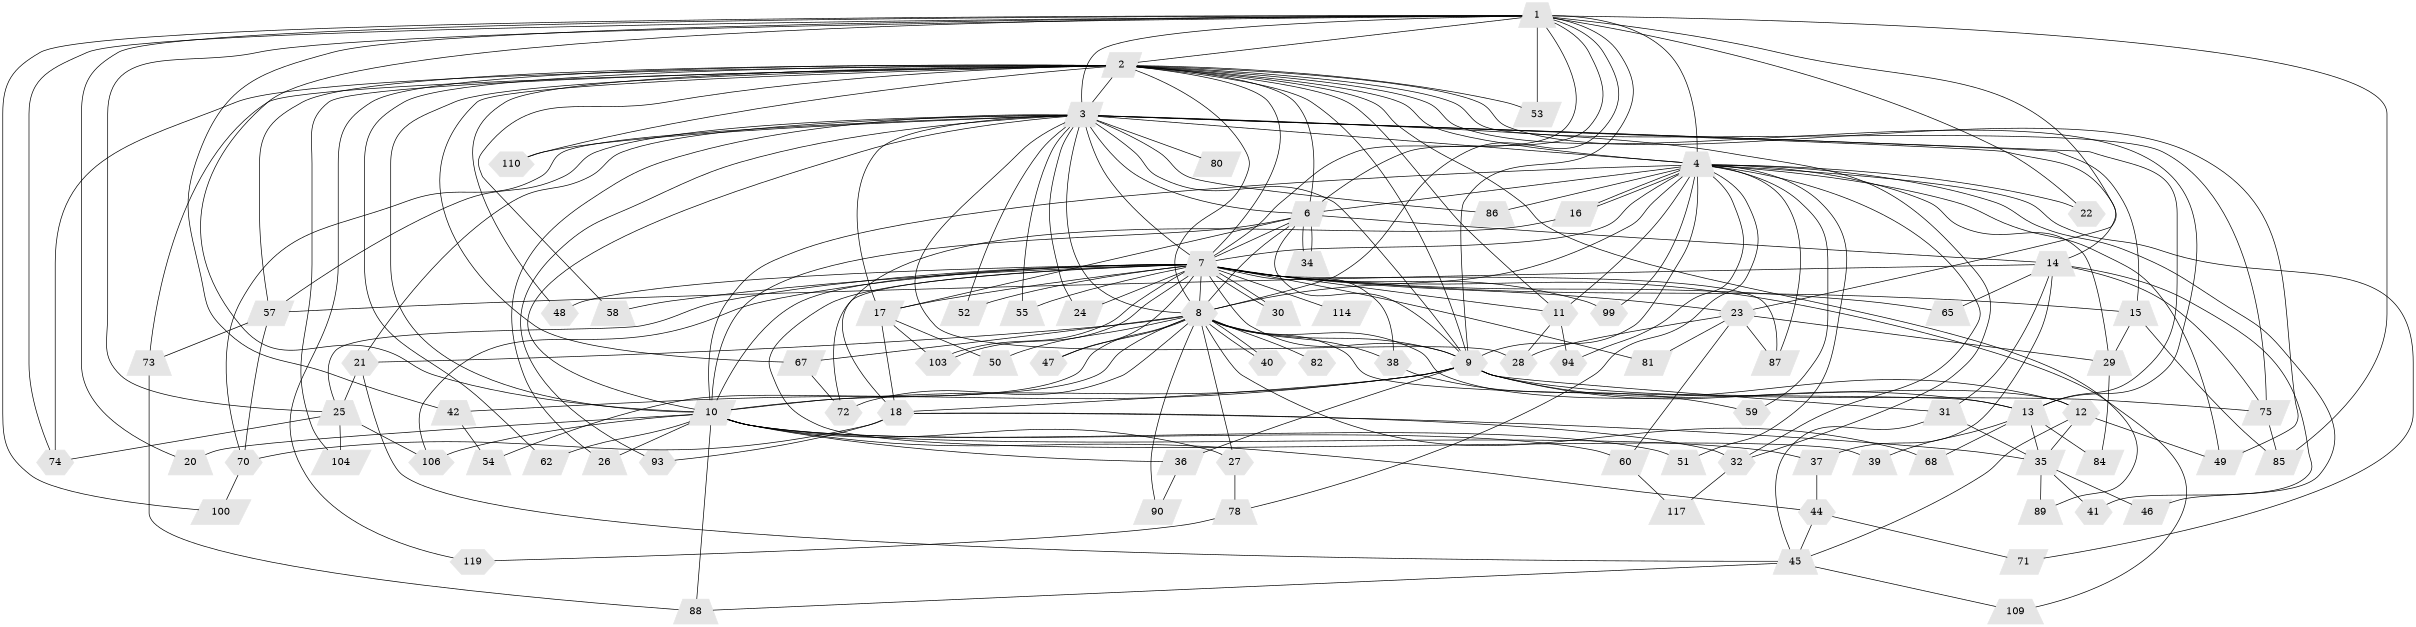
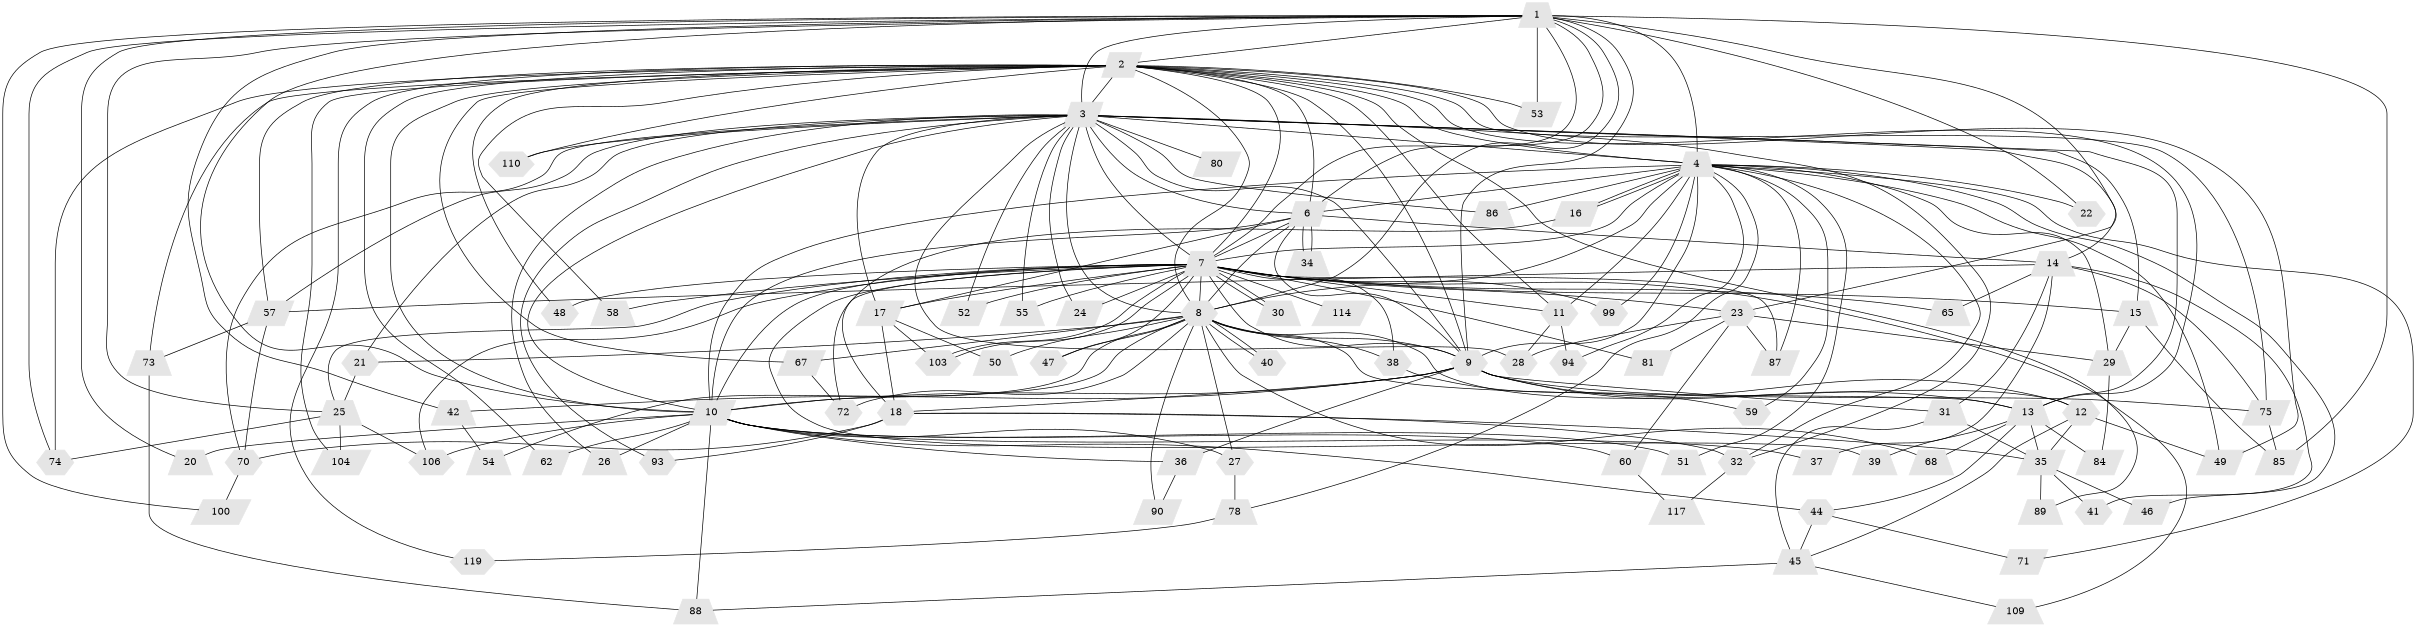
(1317, 363) -> none
(1817, 487) -> (1934, 486)
(1033, 548) -> none
